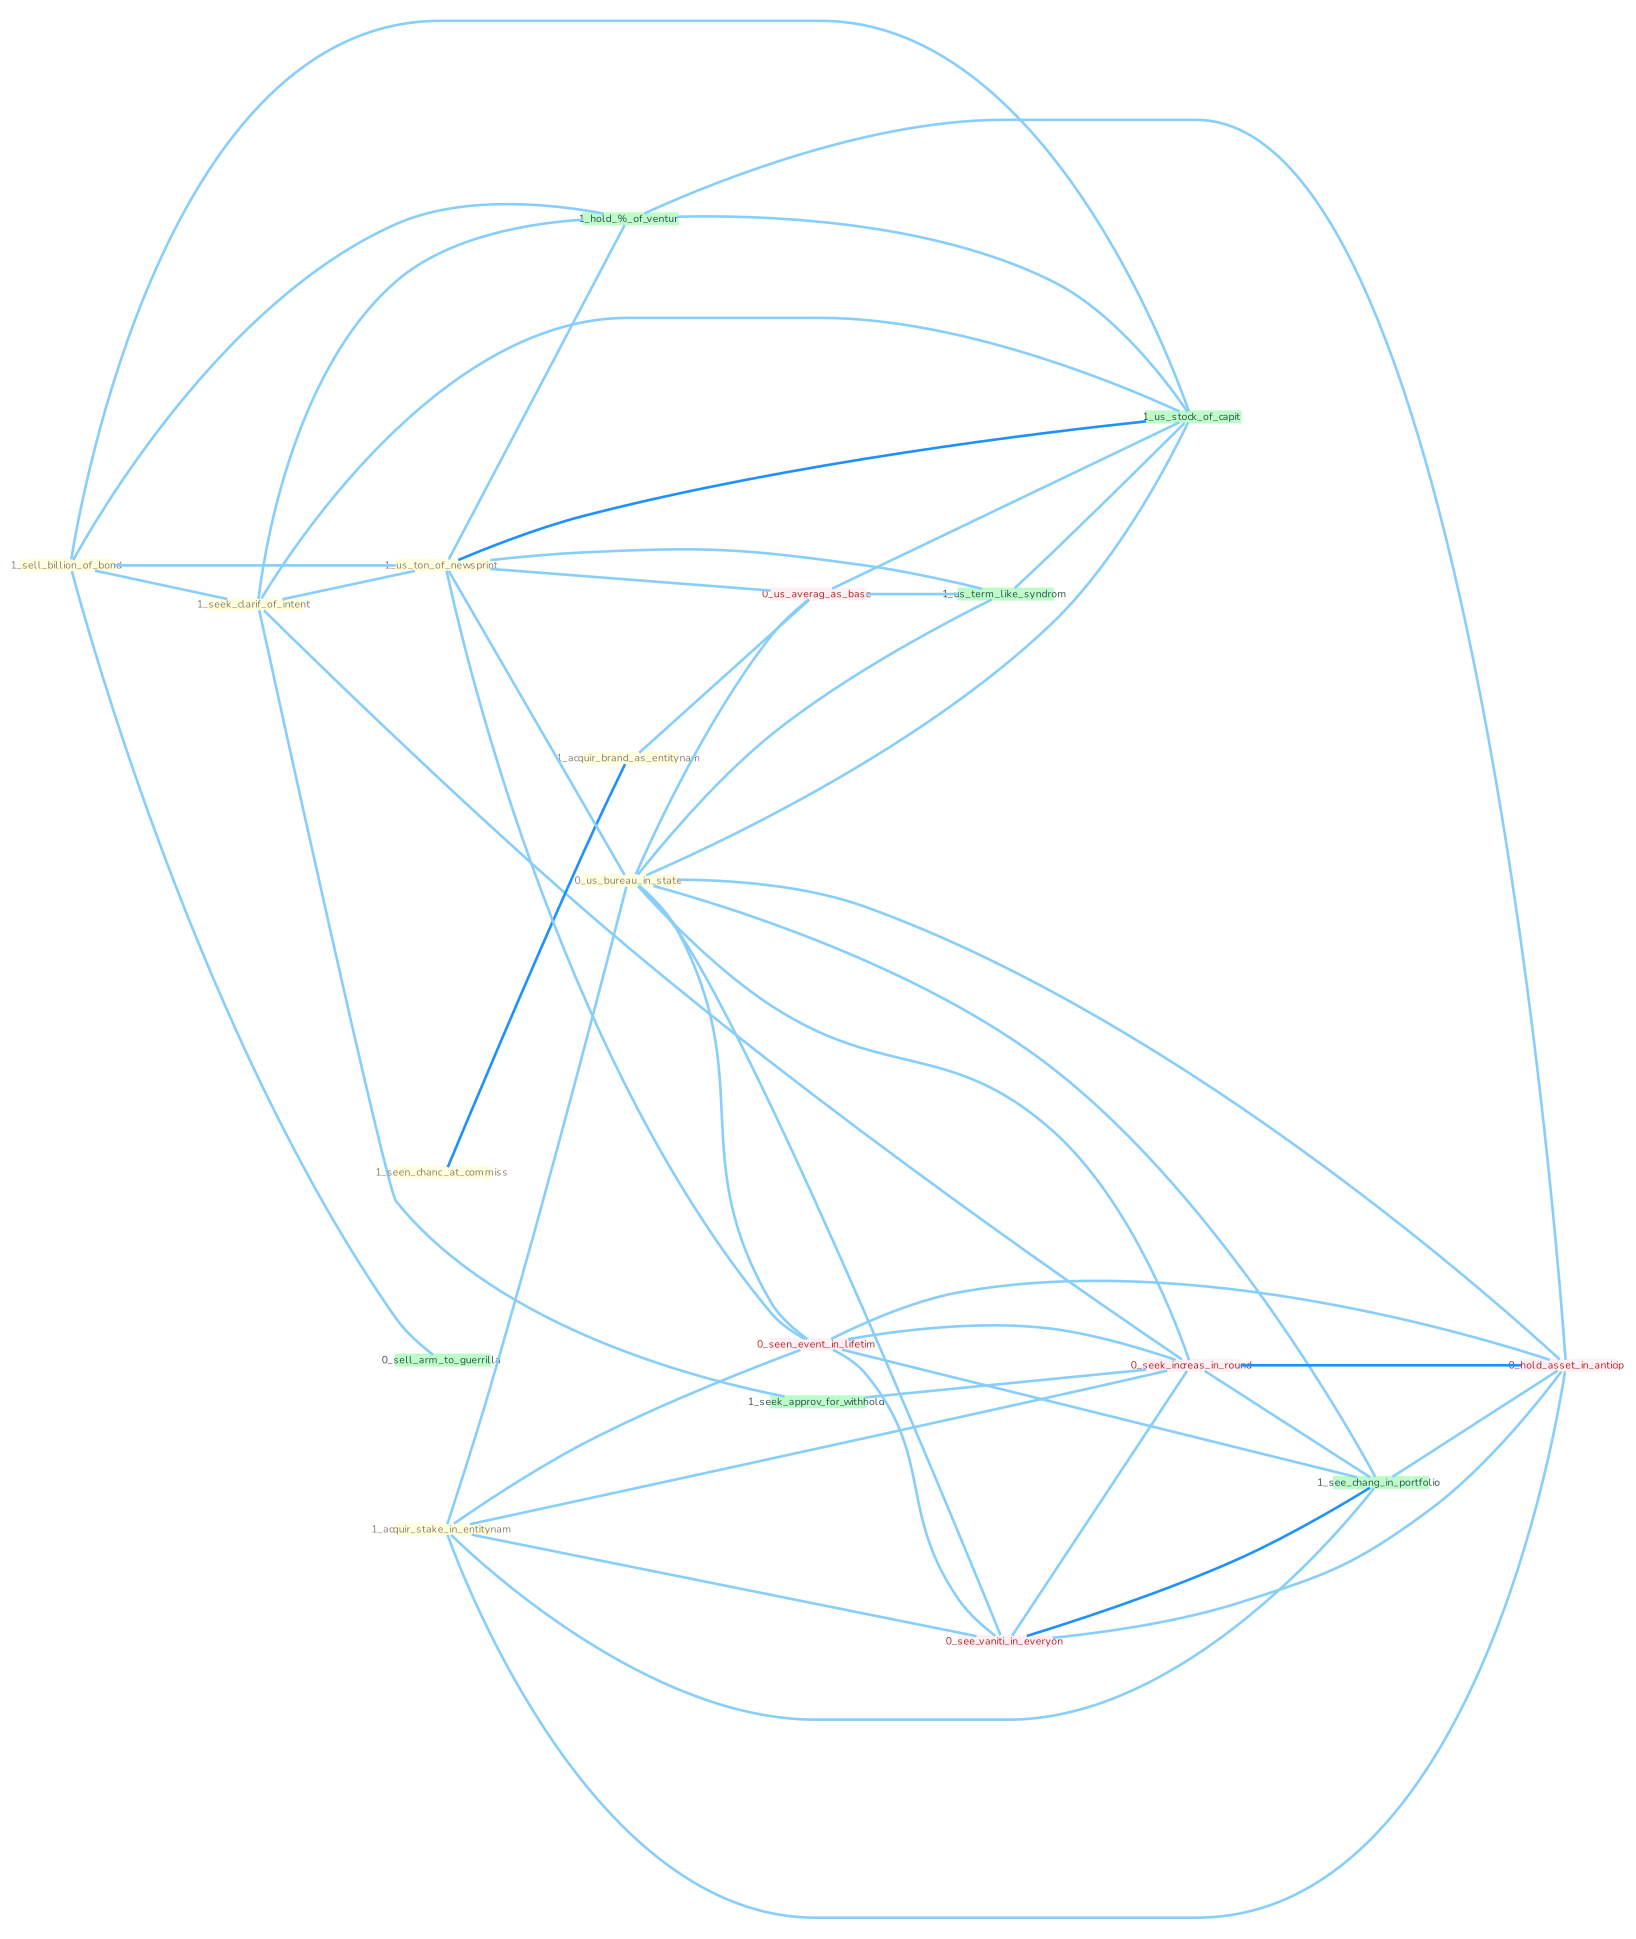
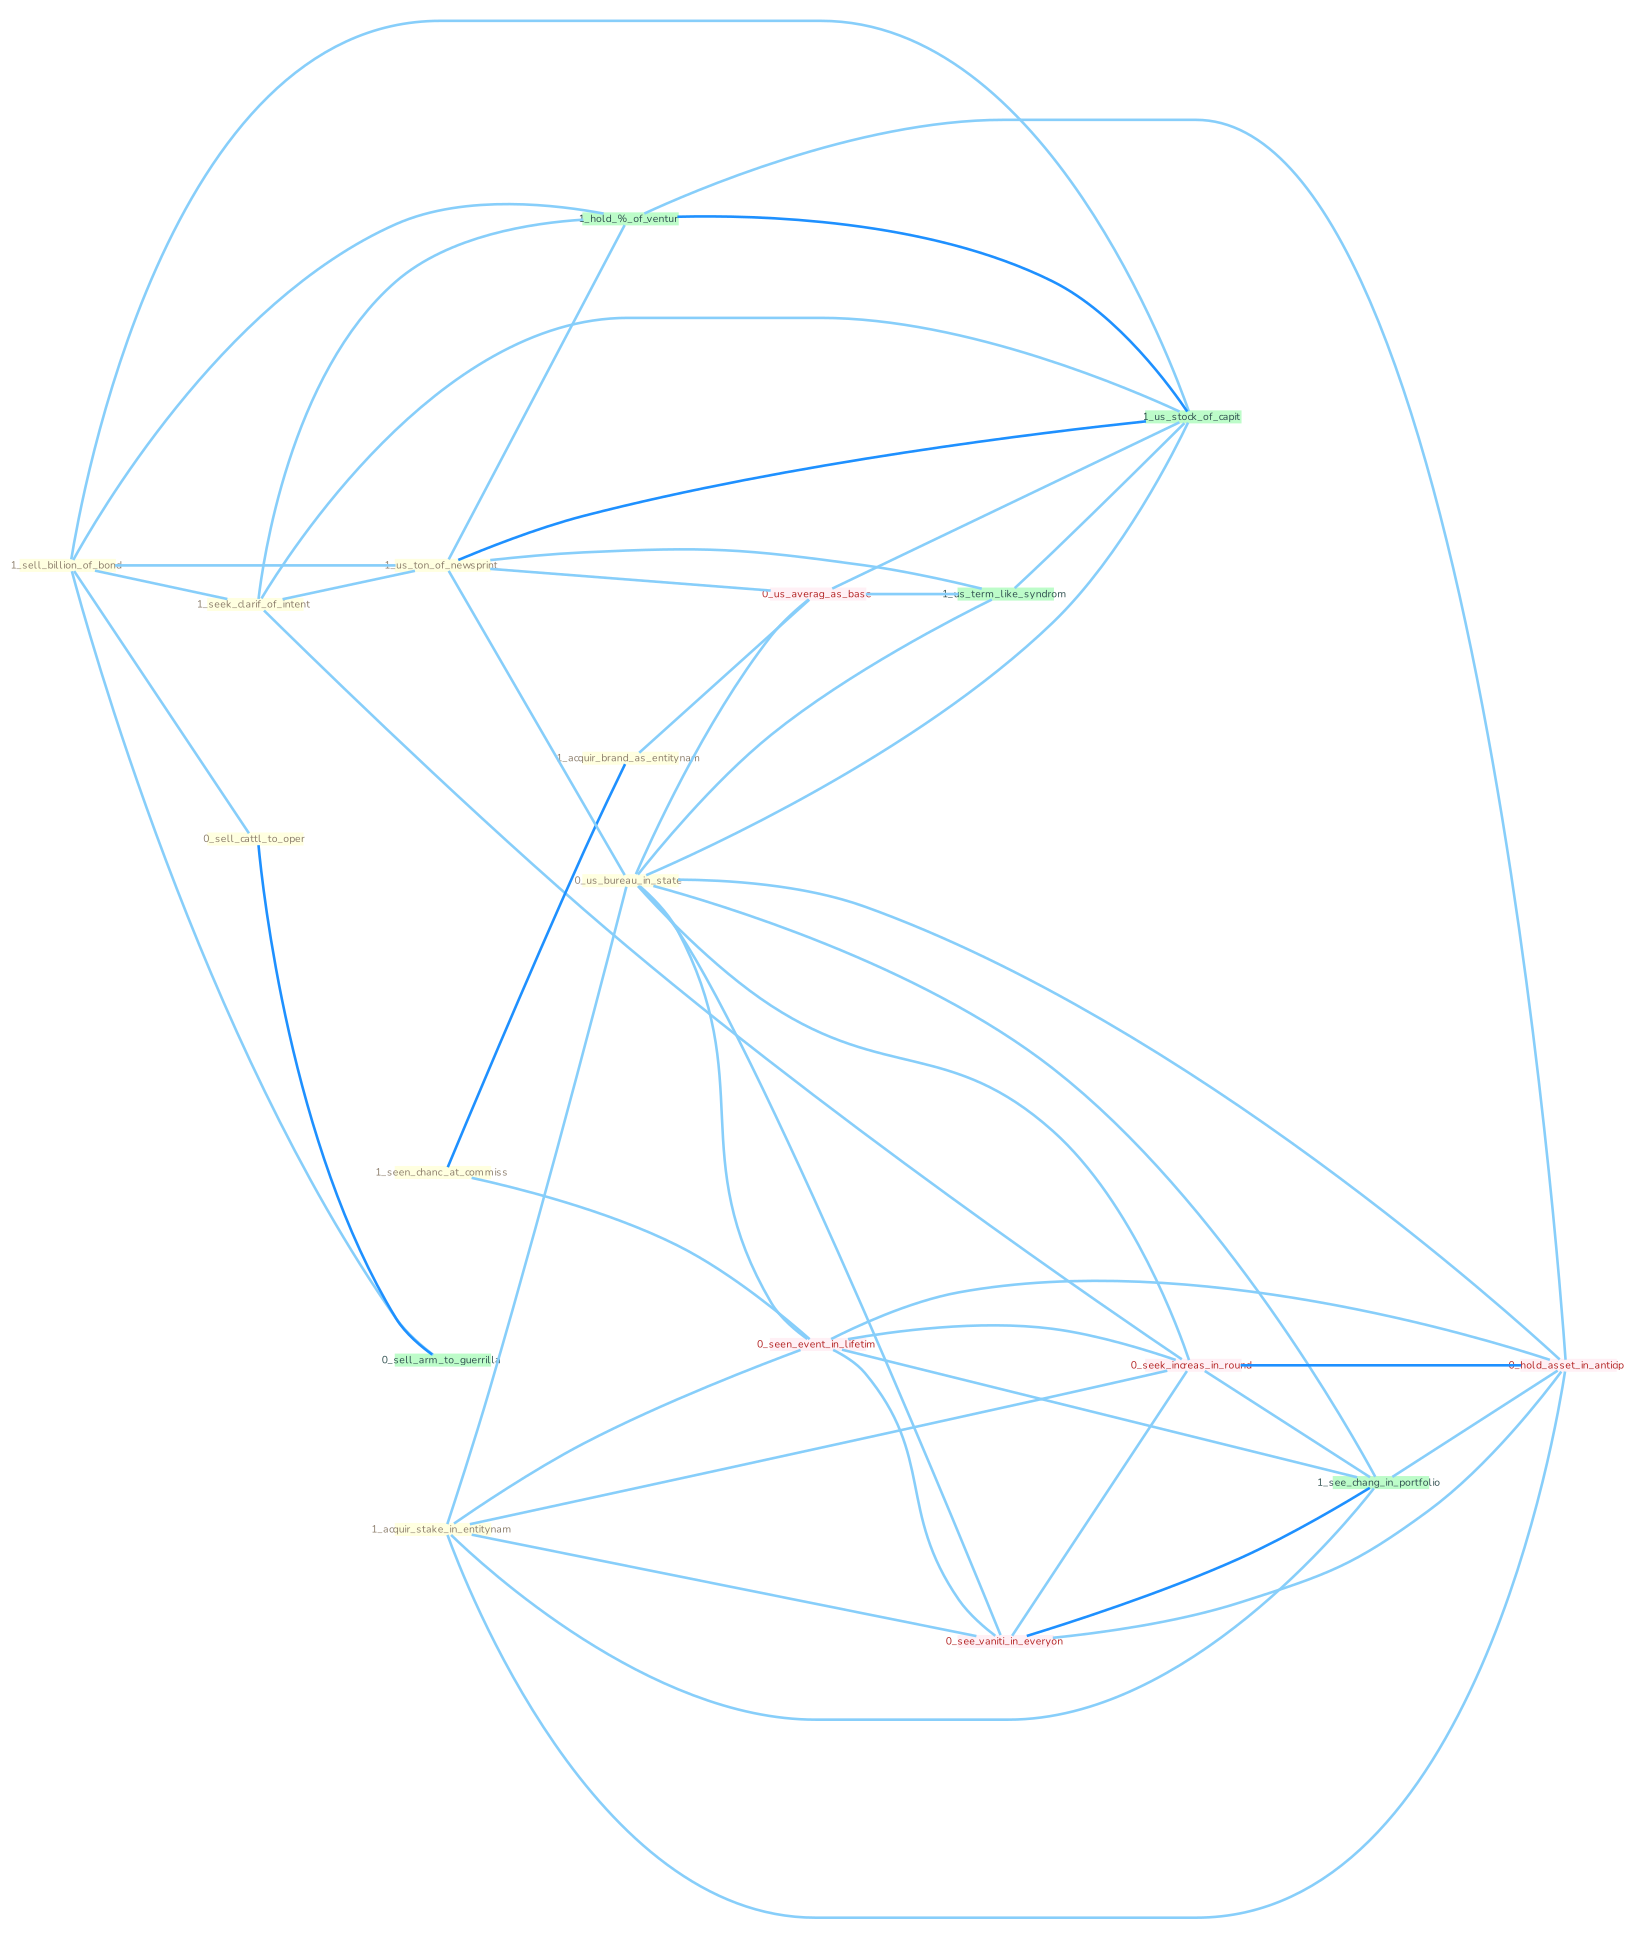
(961, 247) -> (961, 247)
none -> (255, 839)
(577, 980) -> (653, 1234)
(818, 1402) -> none
